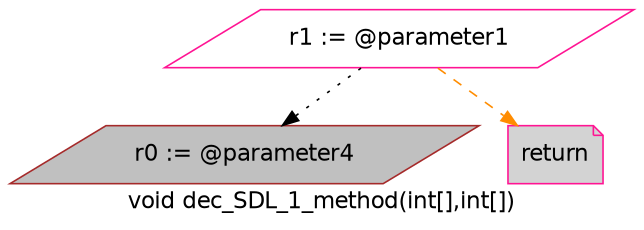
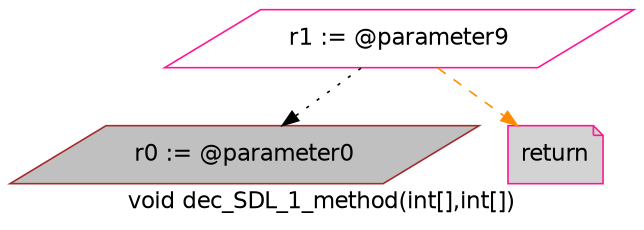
(399, 39) -> (399, 39)
(245, 155) -> (245, 155)
